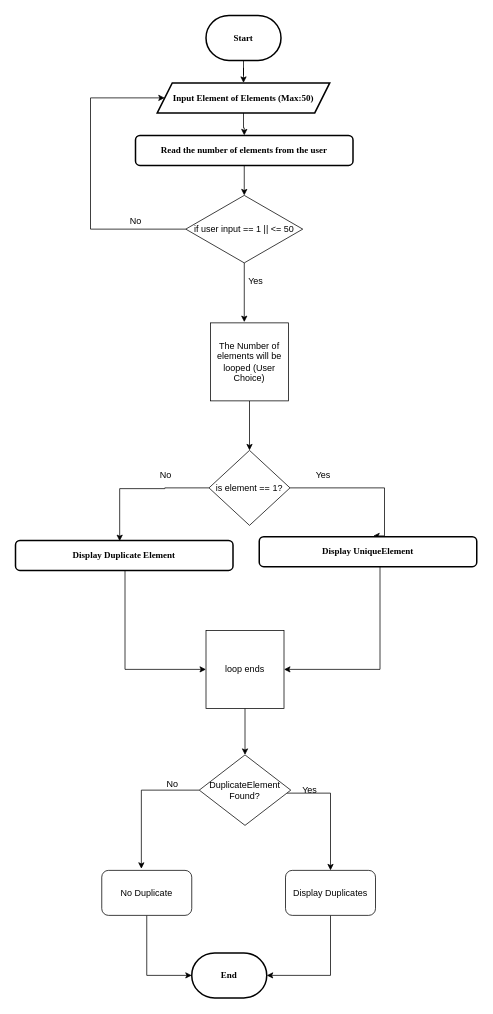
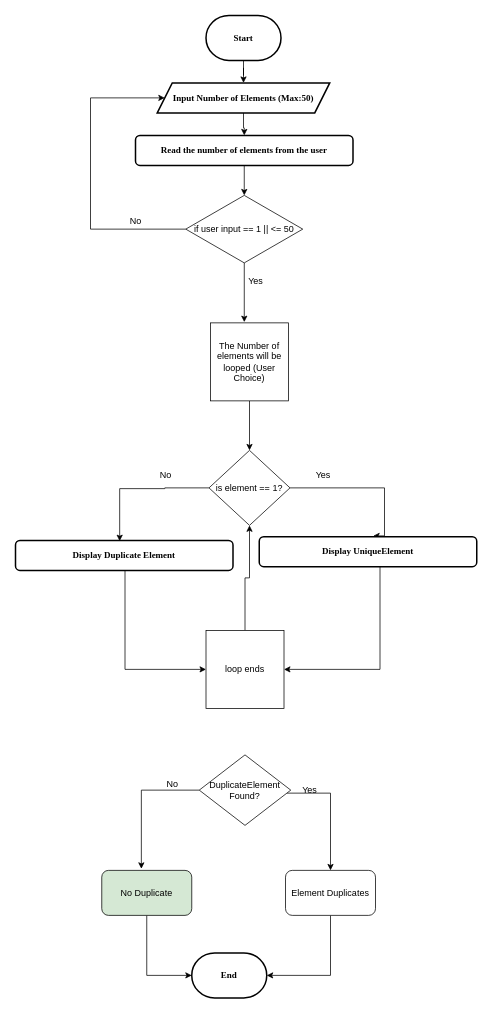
(243, 98) -> (243, 98)
(245, 748) -> (249, 558)
(147, 893) -> (147, 893)
(330, 893) -> (330, 893)
